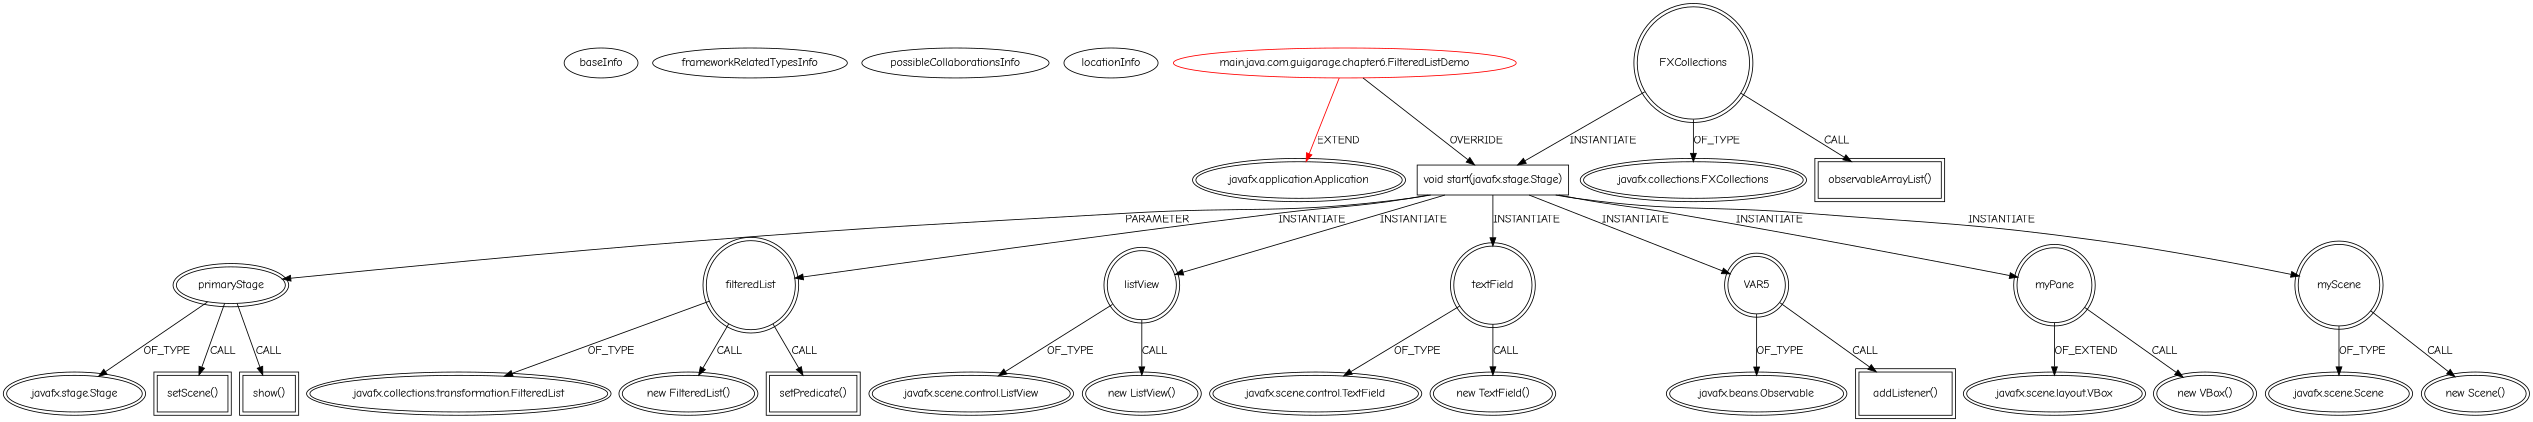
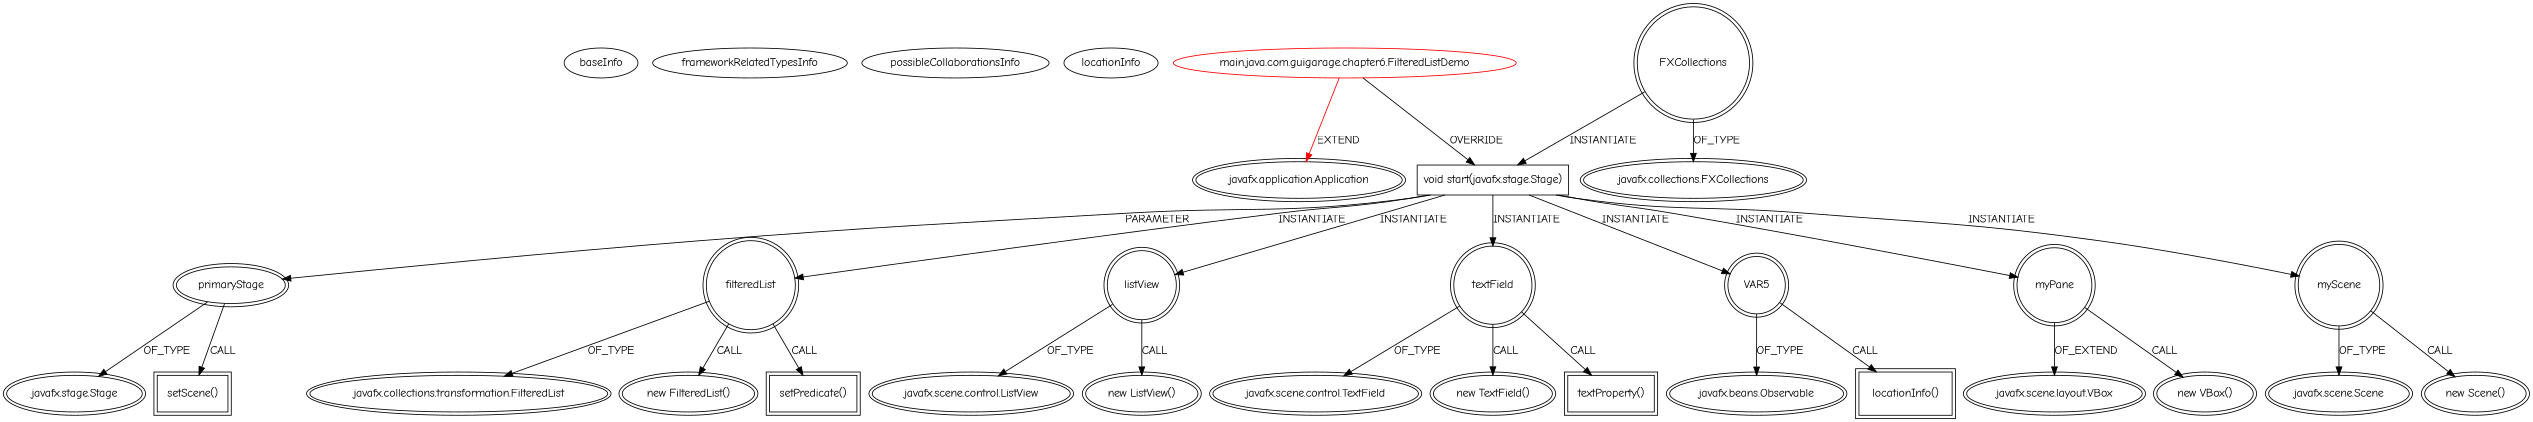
(1880, 180) -> none
(269, 394) -> none
none -> (1611, 394)
(1906, 394) -> (1906, 394)
